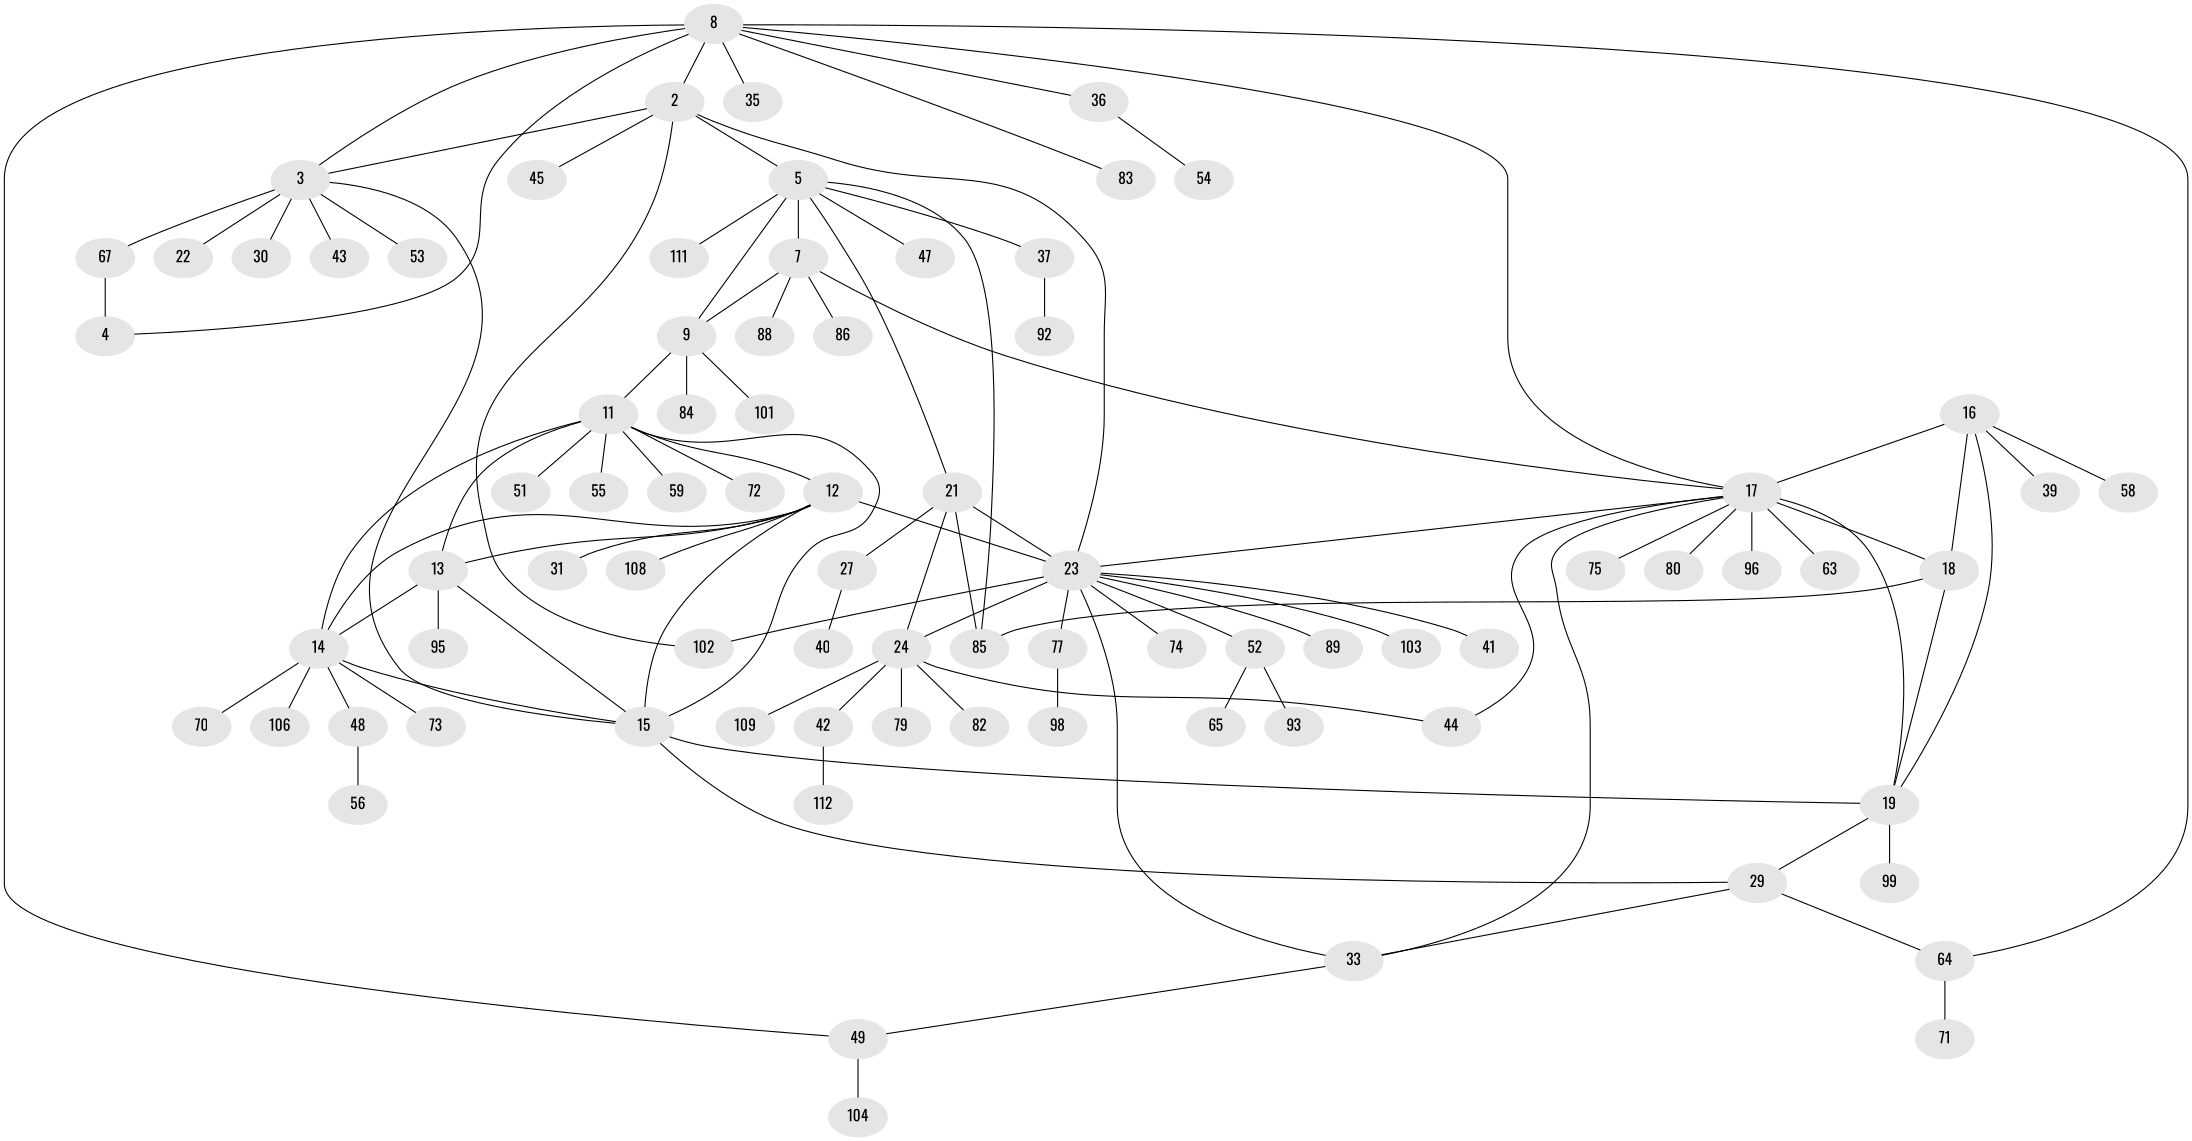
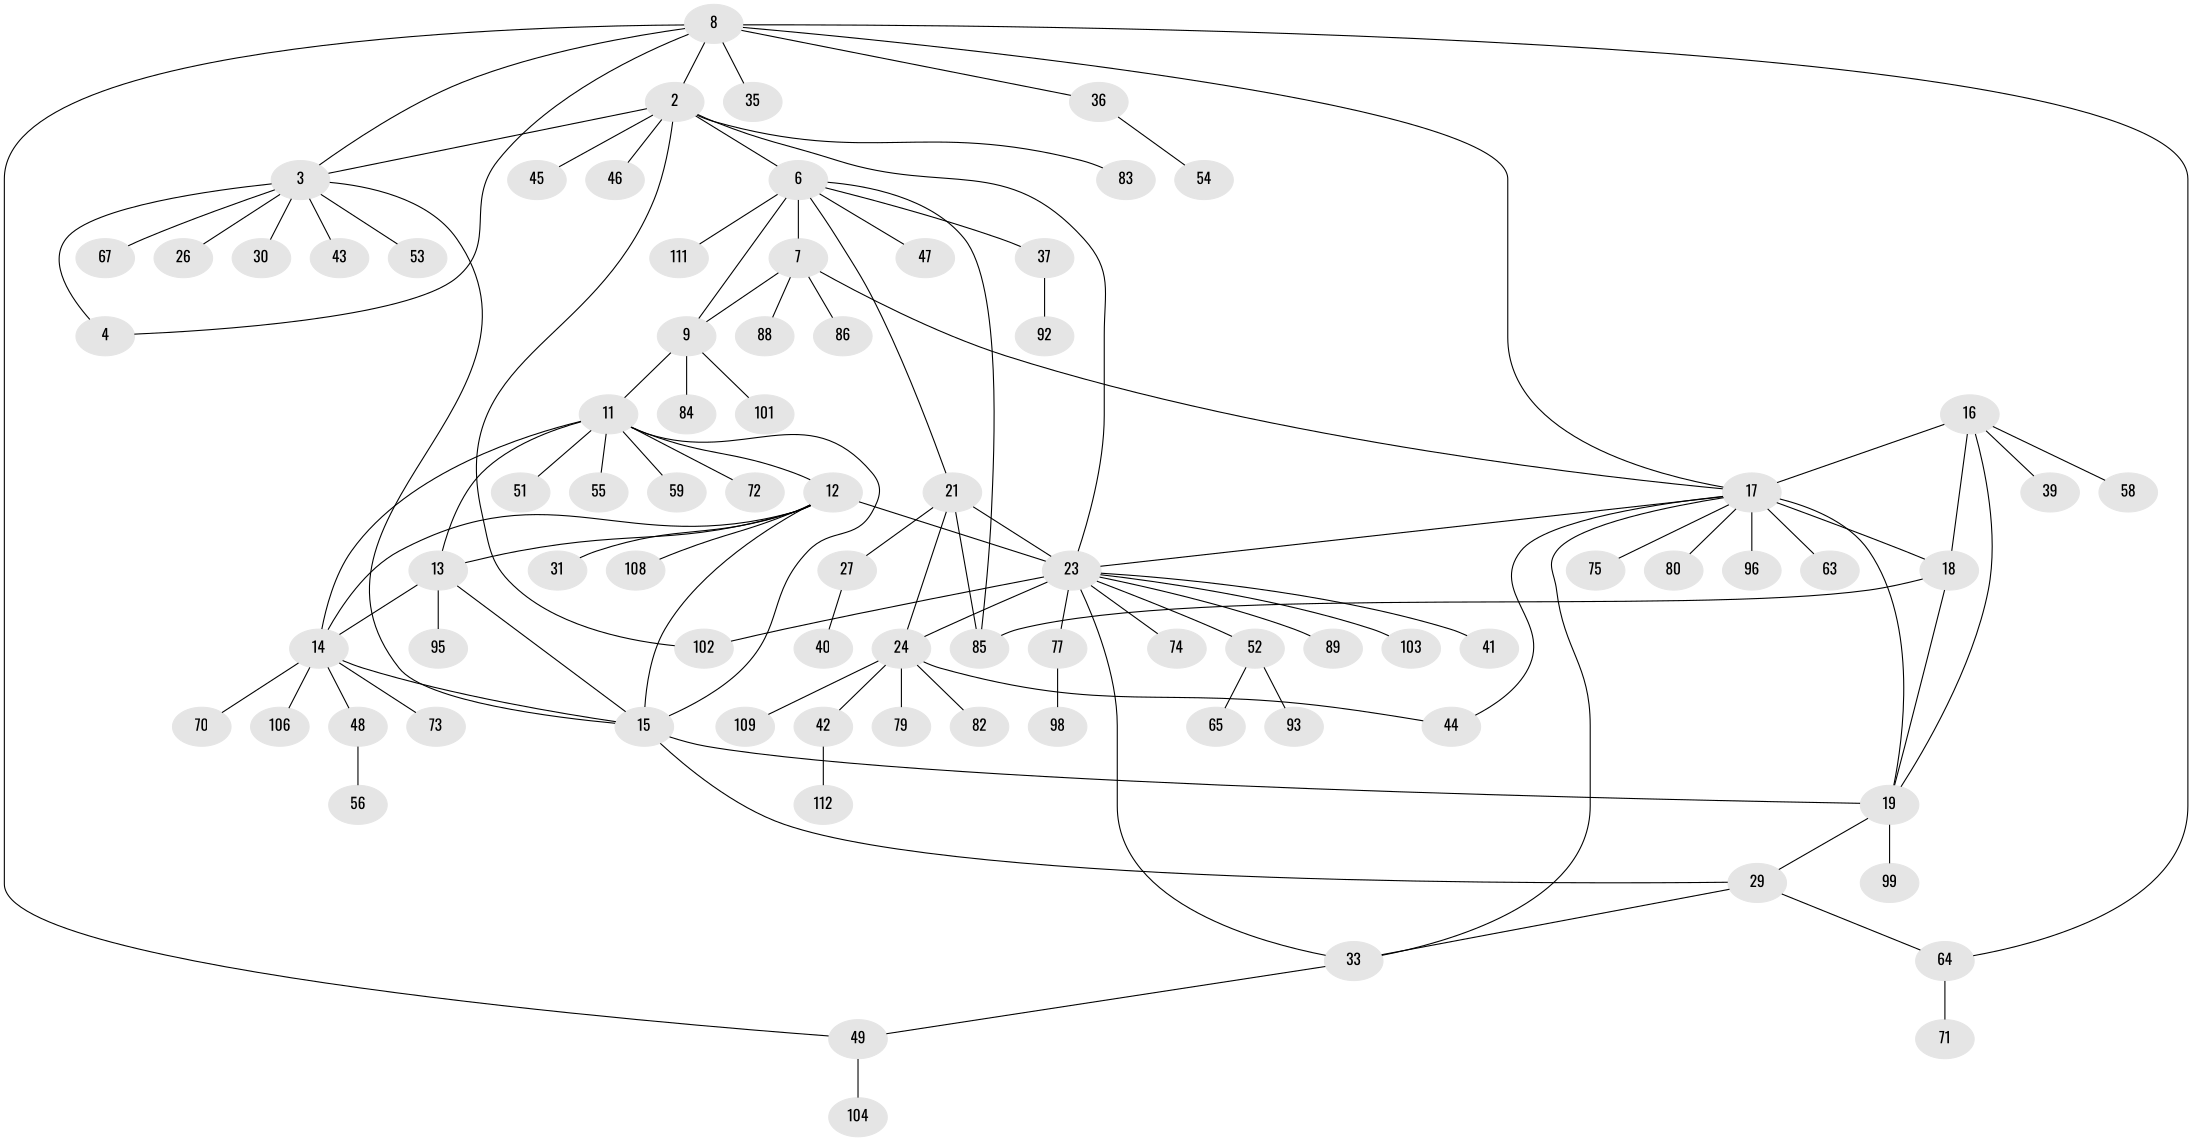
(921, 100) -> (900, 142)
none -> (615, 180)
(798, 180) -> (798, 180)
(183, 258) -> (183, 258)
(105, 297) -> (121, 211)
